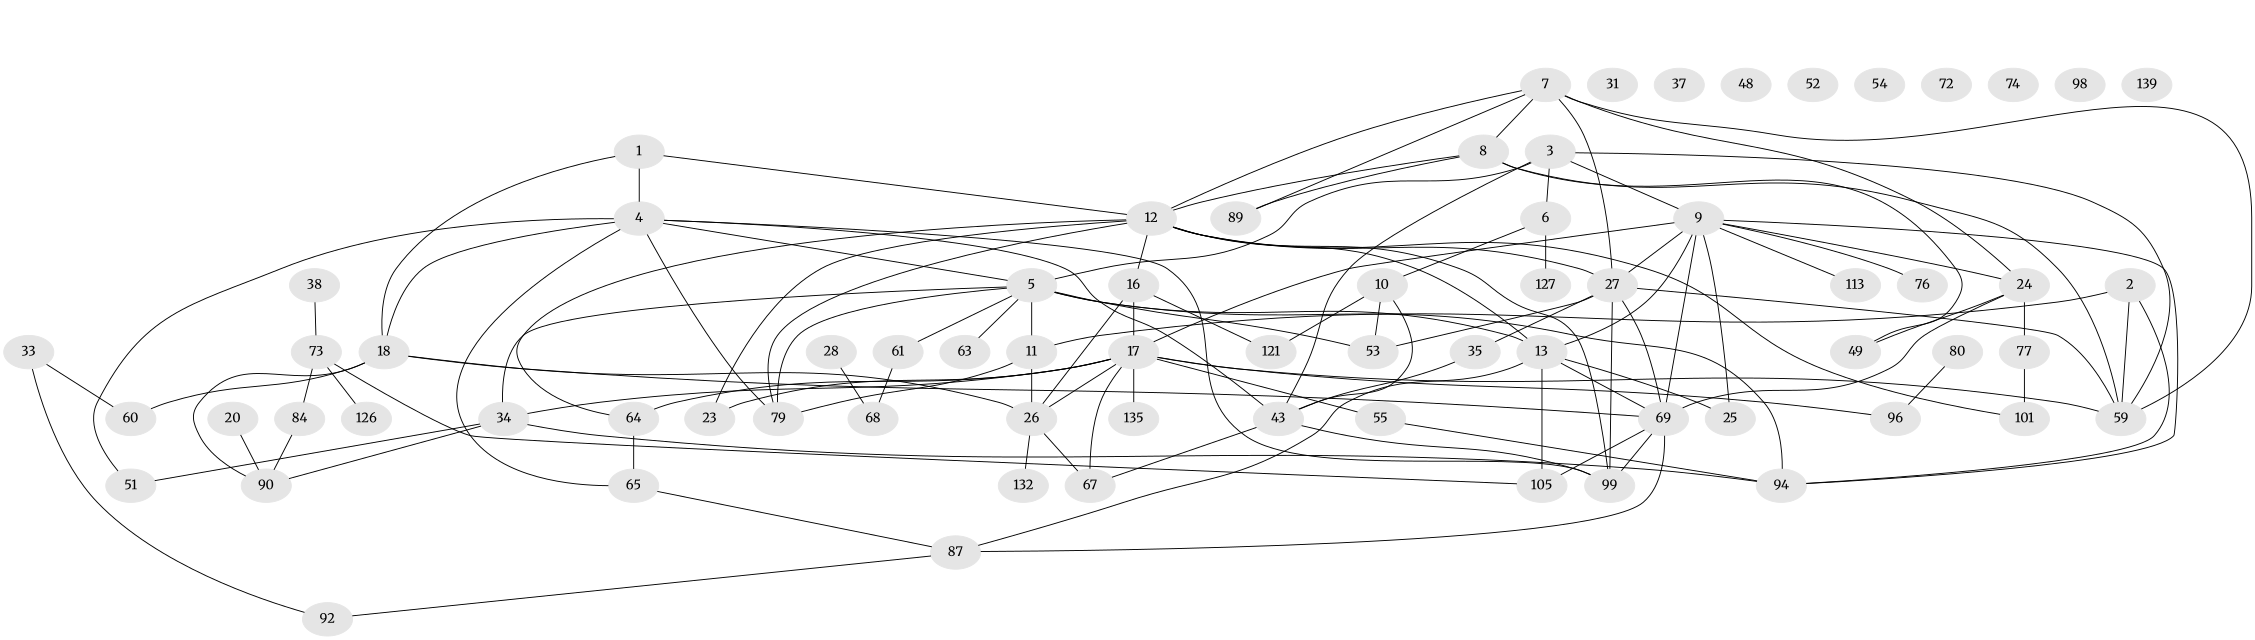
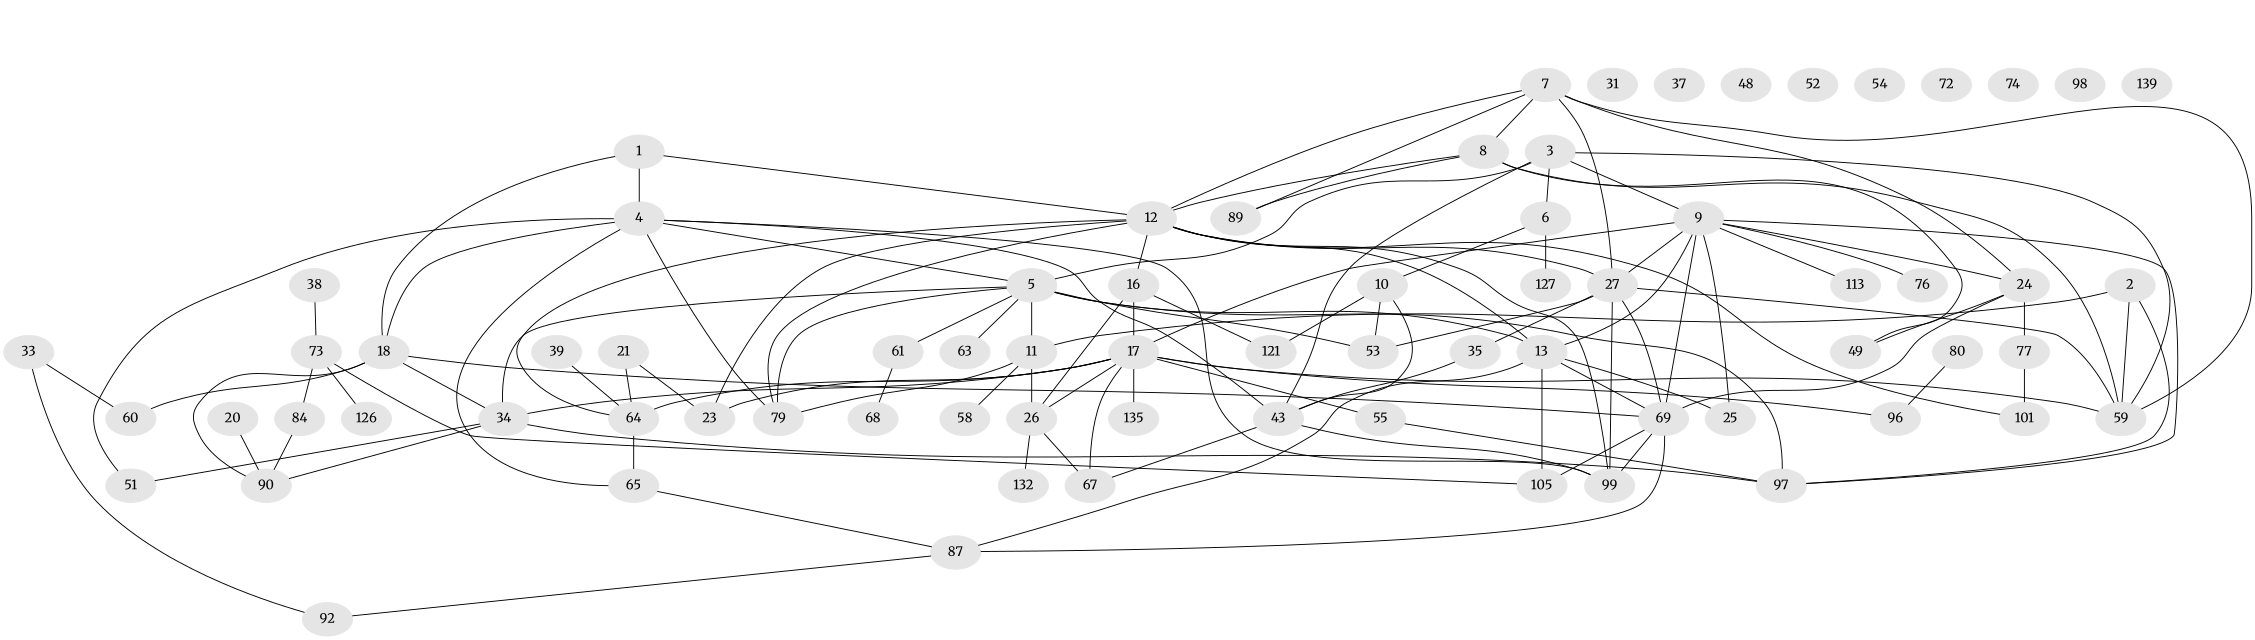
none -> (557, 352)
none -> (623, 352)
(831, 352) -> none
(712, 374) -> (444, 386)
none -> (965, 419)
(1781, 486) -> (1781, 486)
